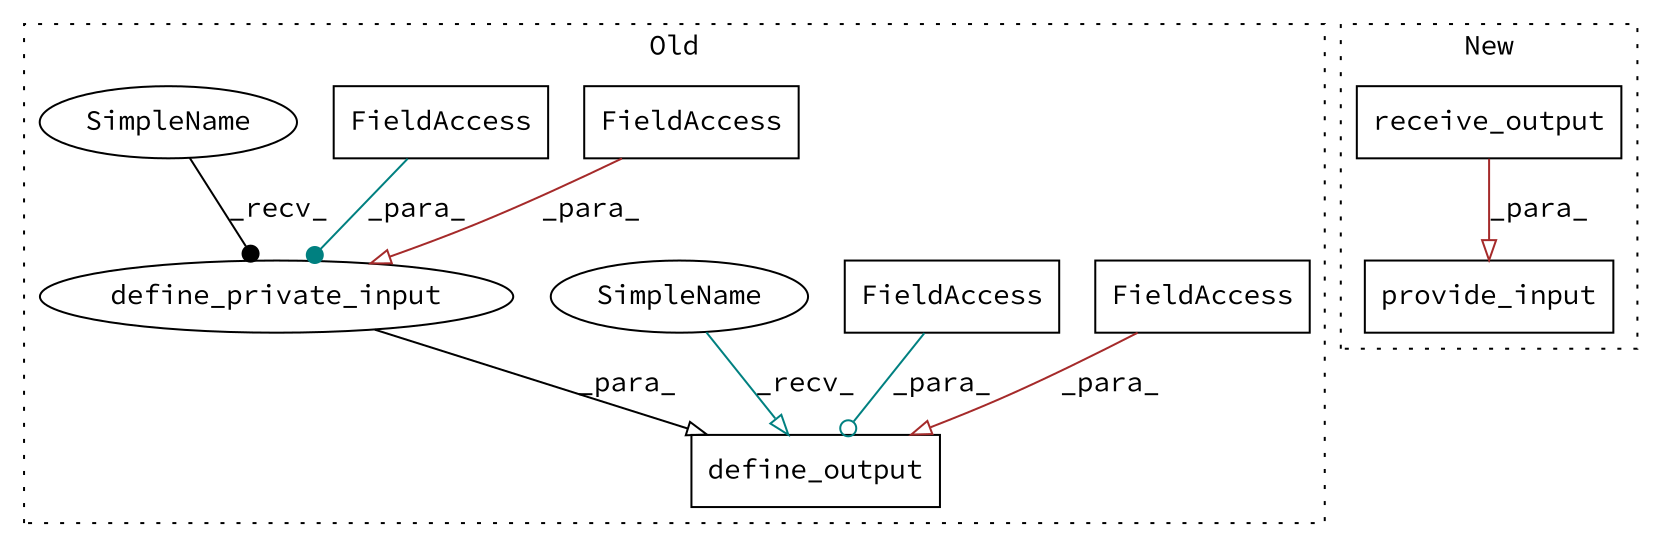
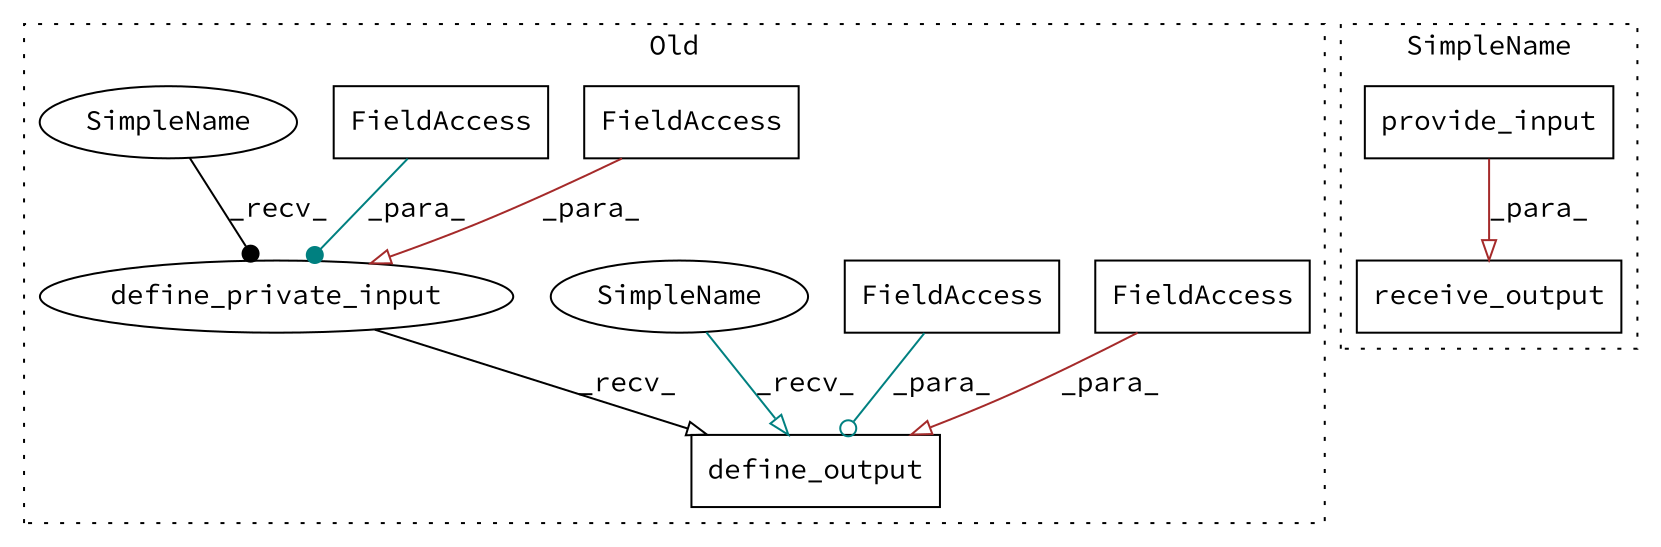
(1489, 47) -> (1489, 47)
(1489, 199) -> (1489, 199)
(627, 384) -> (627, 384)
